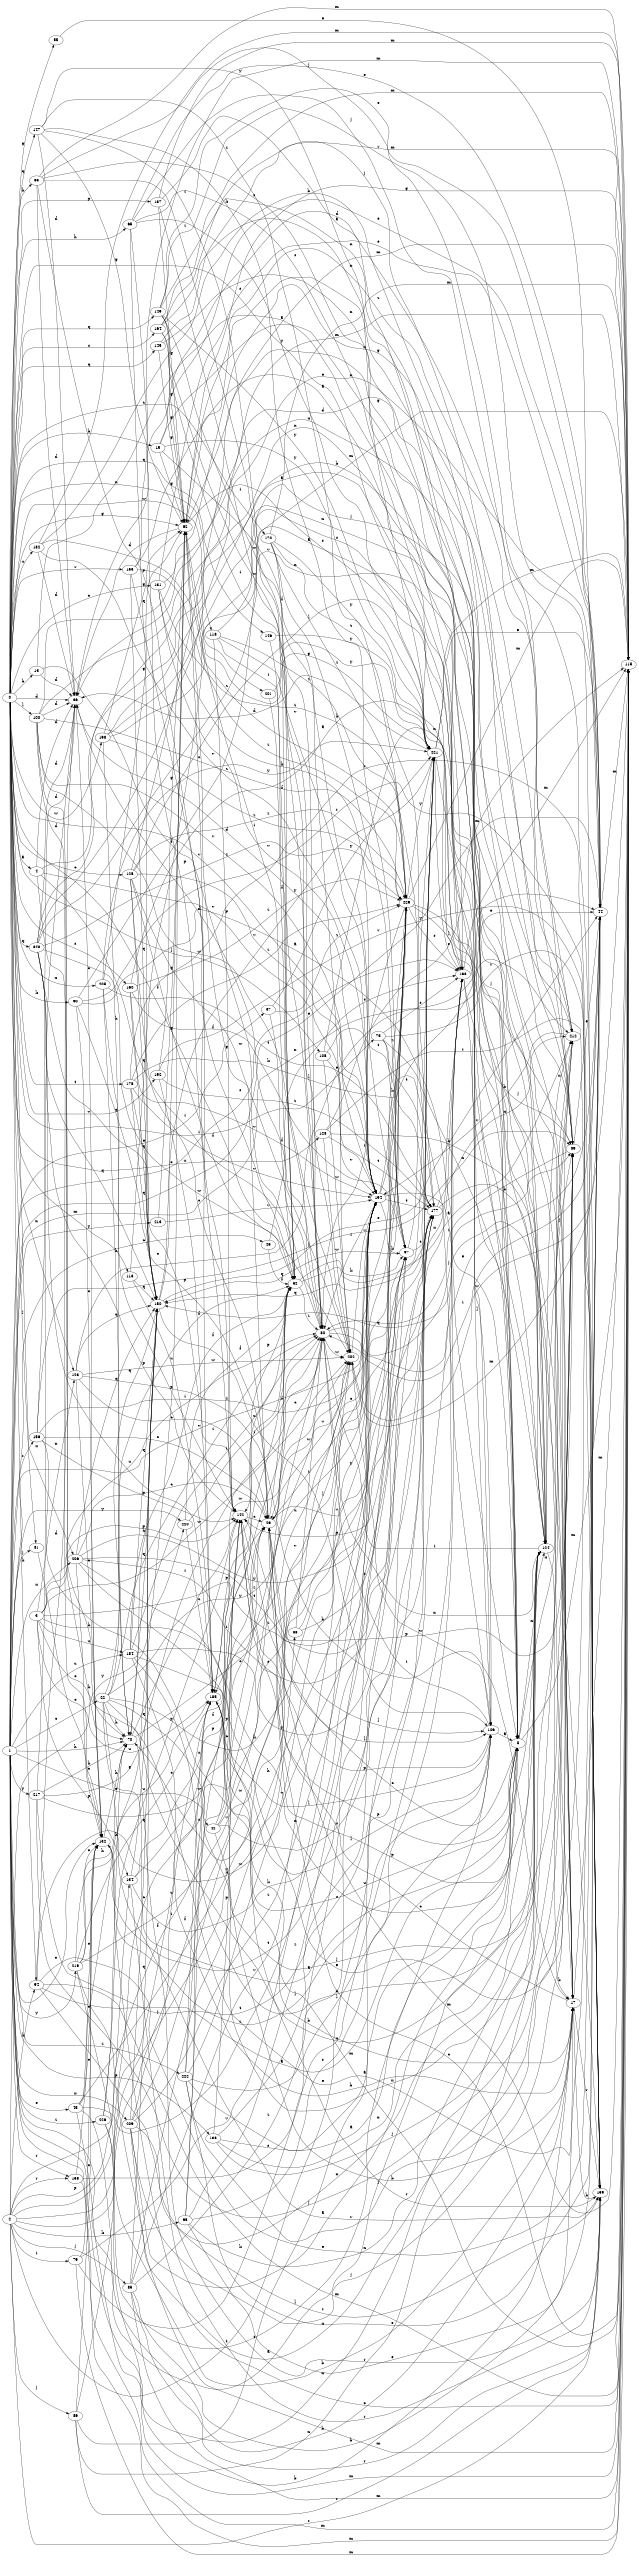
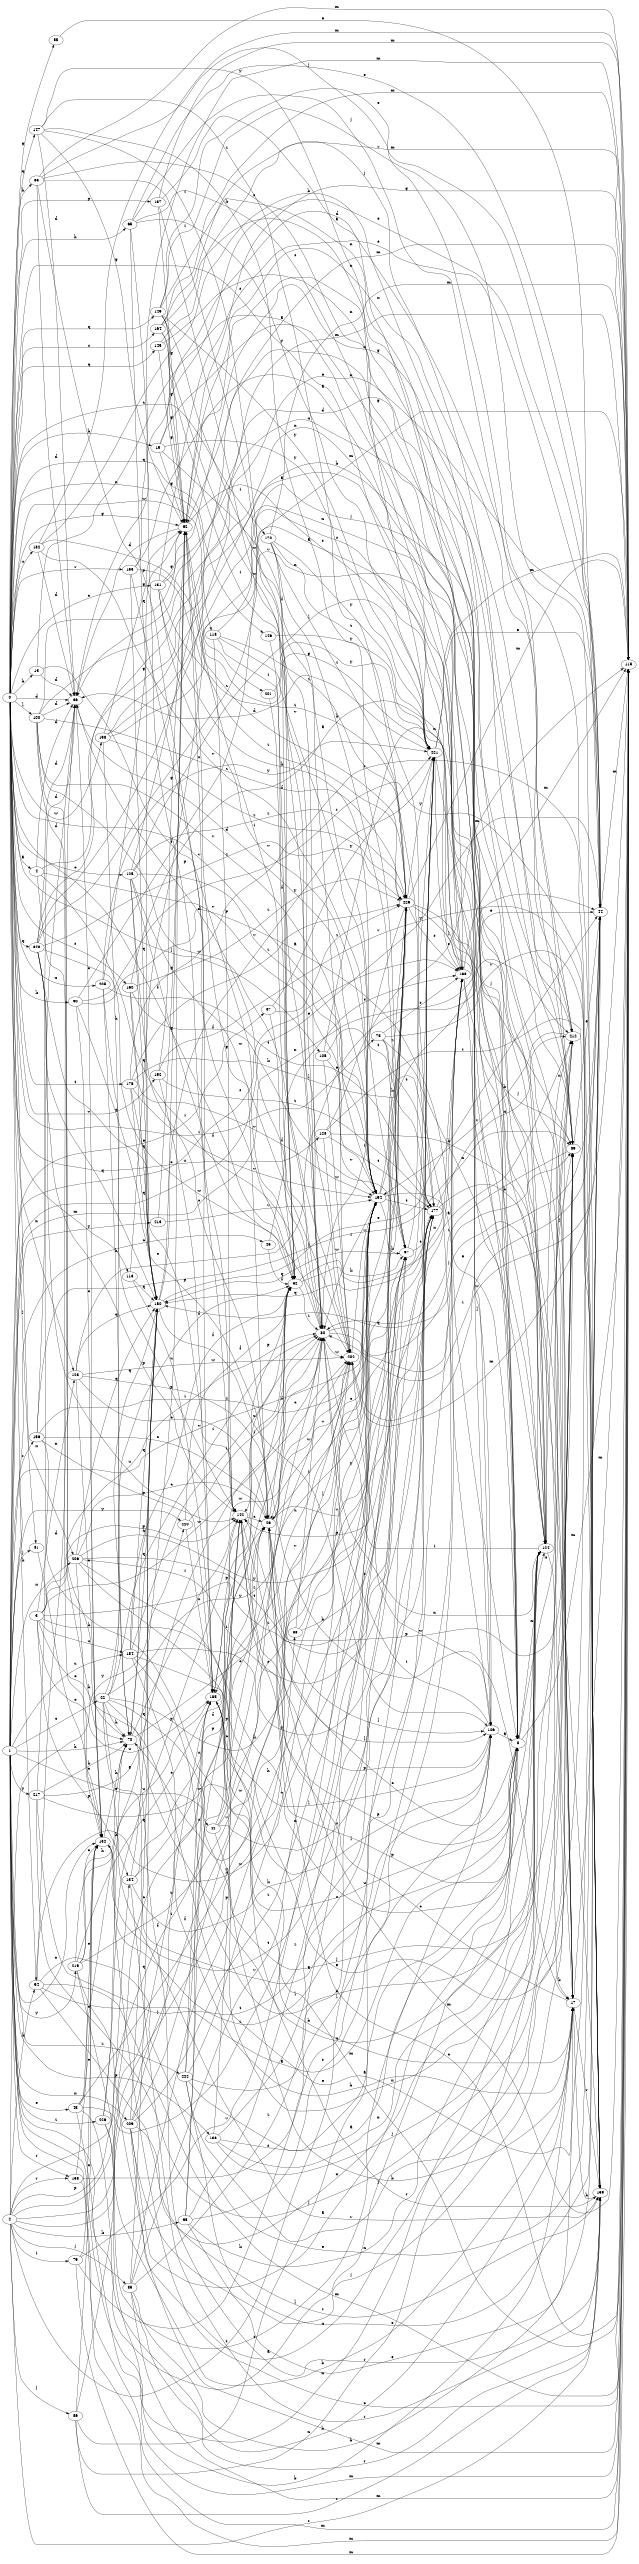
(378, 298) -> (378, 298)
none -> (173, 568)
